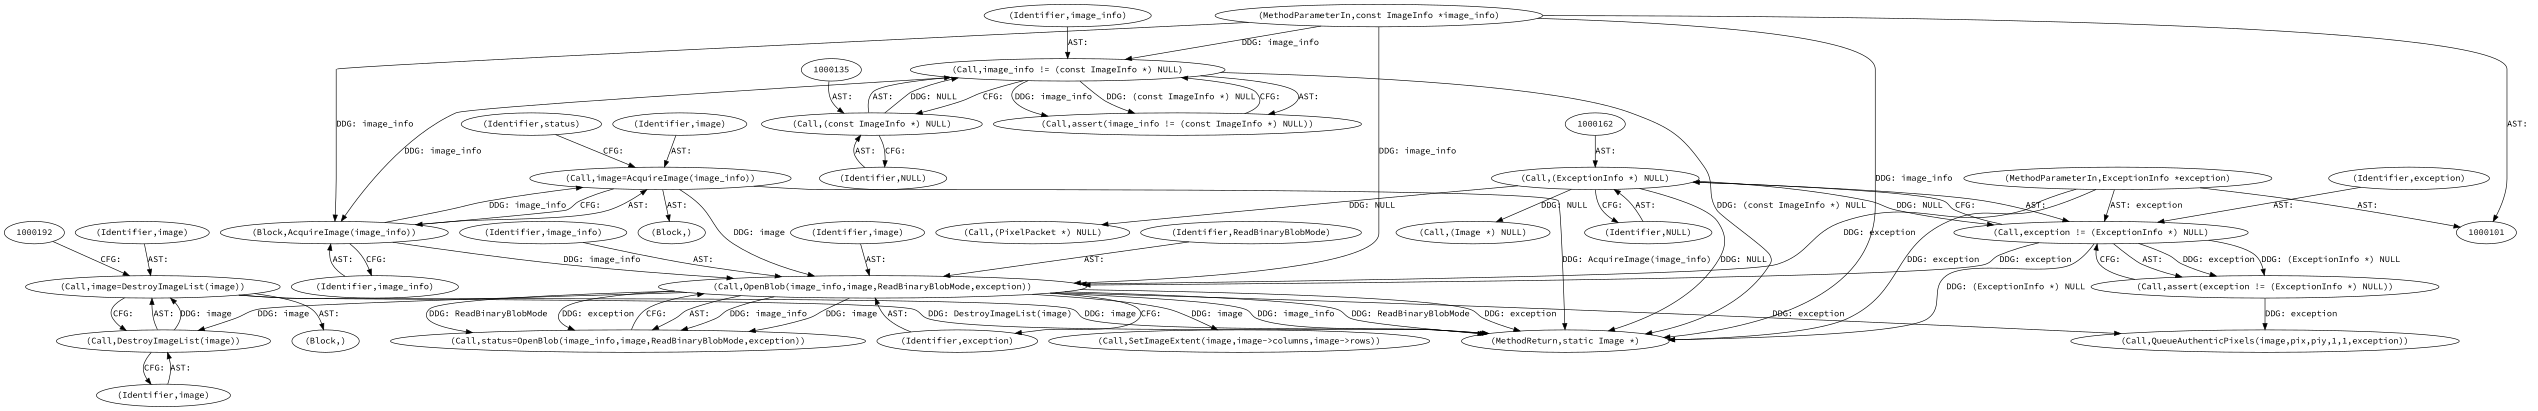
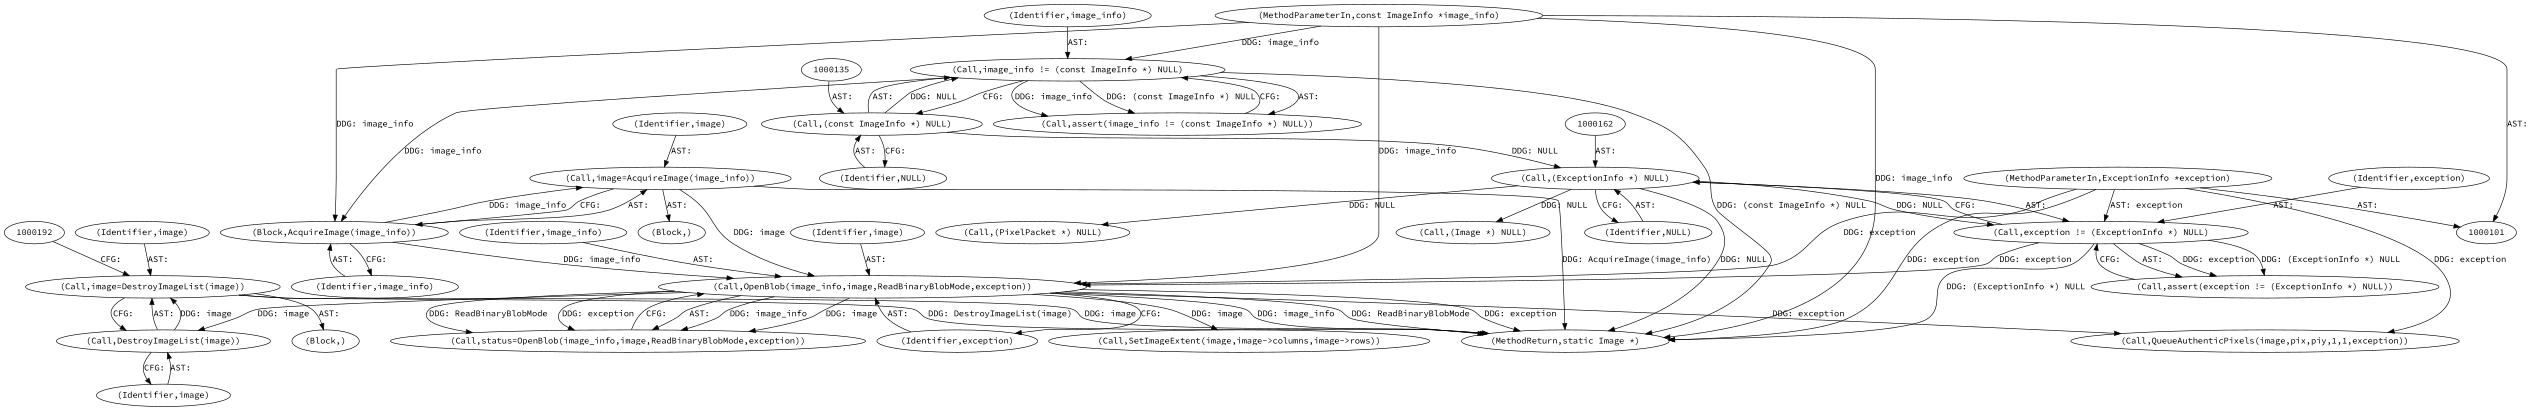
(531, 124) -> none
none -> (1252, 139)
(1251, 233) -> none
(2265, 311) -> (2365, 230)
